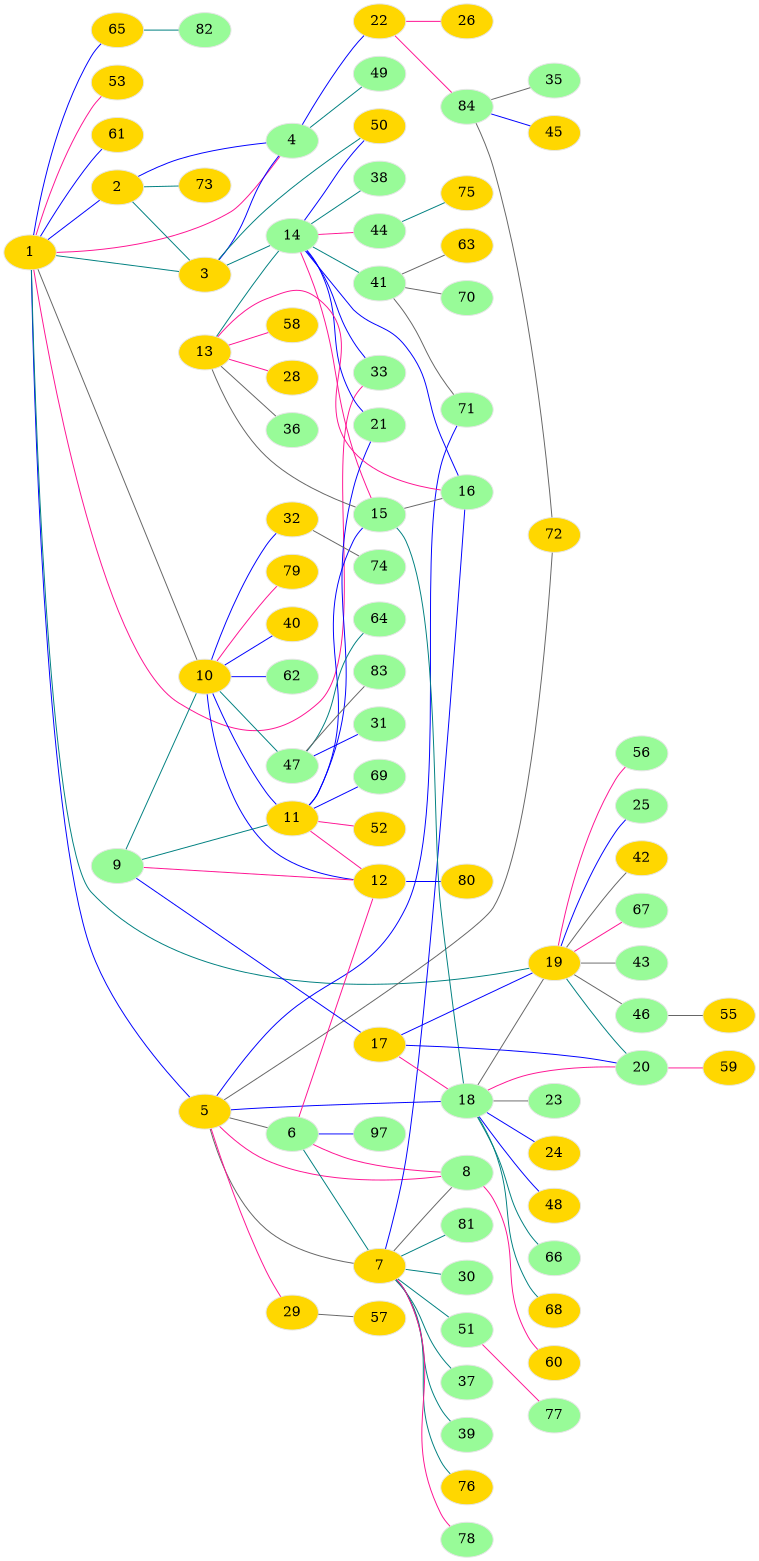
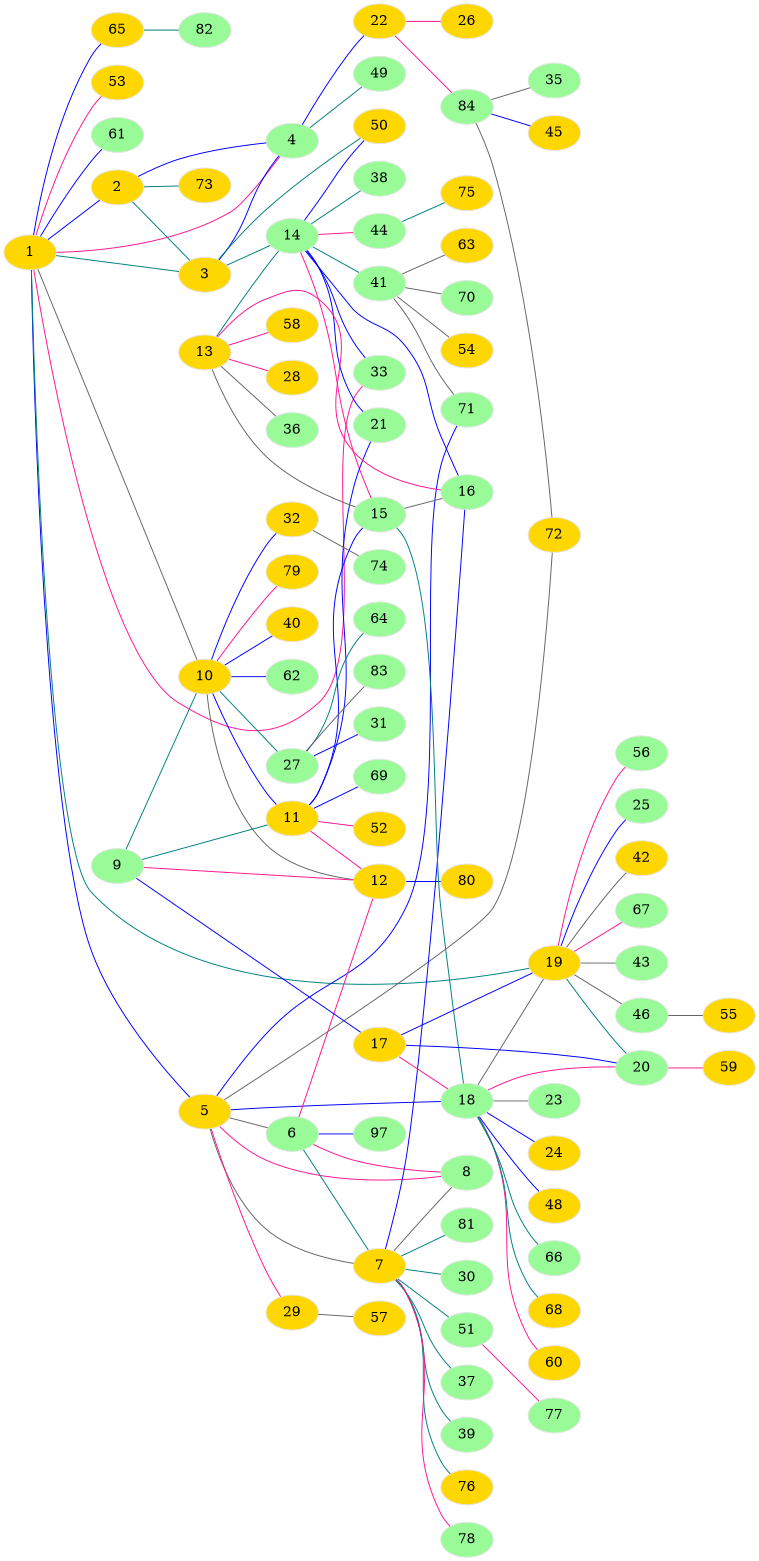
(117, 135) -> (117, 135)
none -> (467, 350)
(292, 766) -> (292, 766)
(245, 818) -> (245, 818)
(511, 1268) -> (507, 1252)
